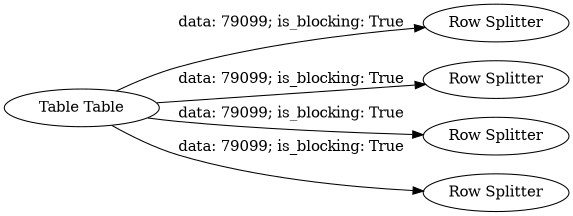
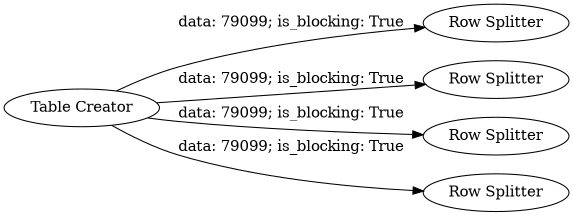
(82, 108) -> (82, 108)
